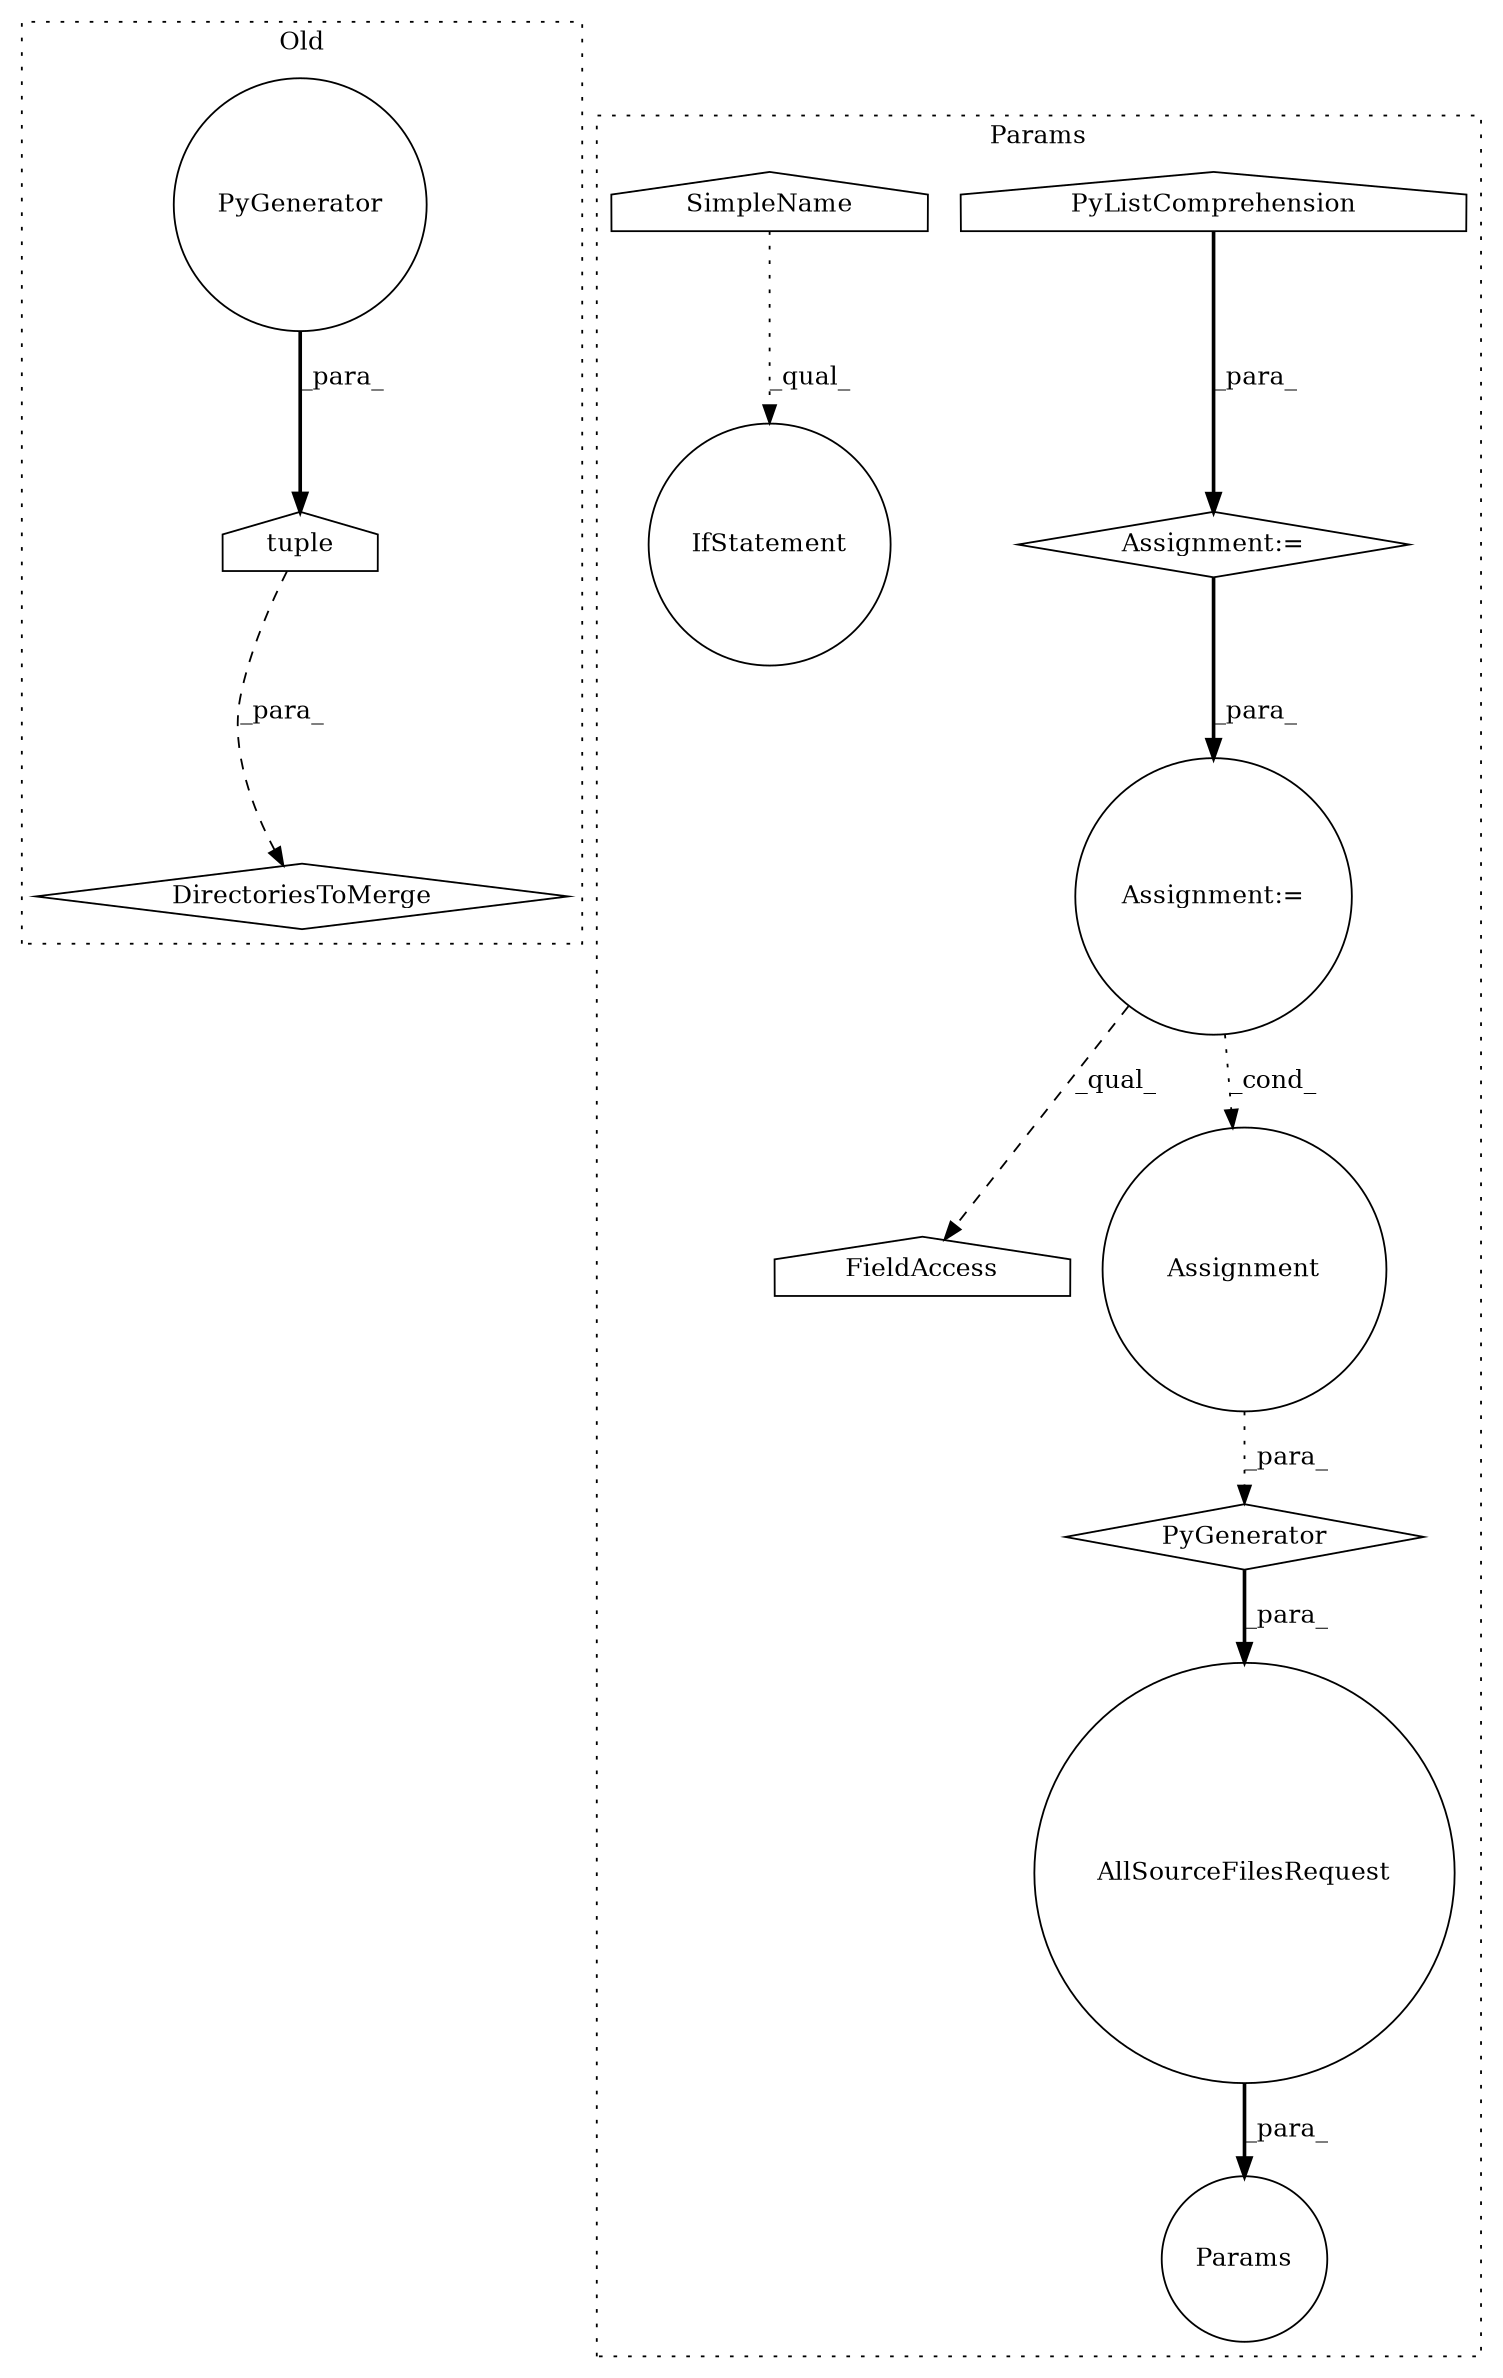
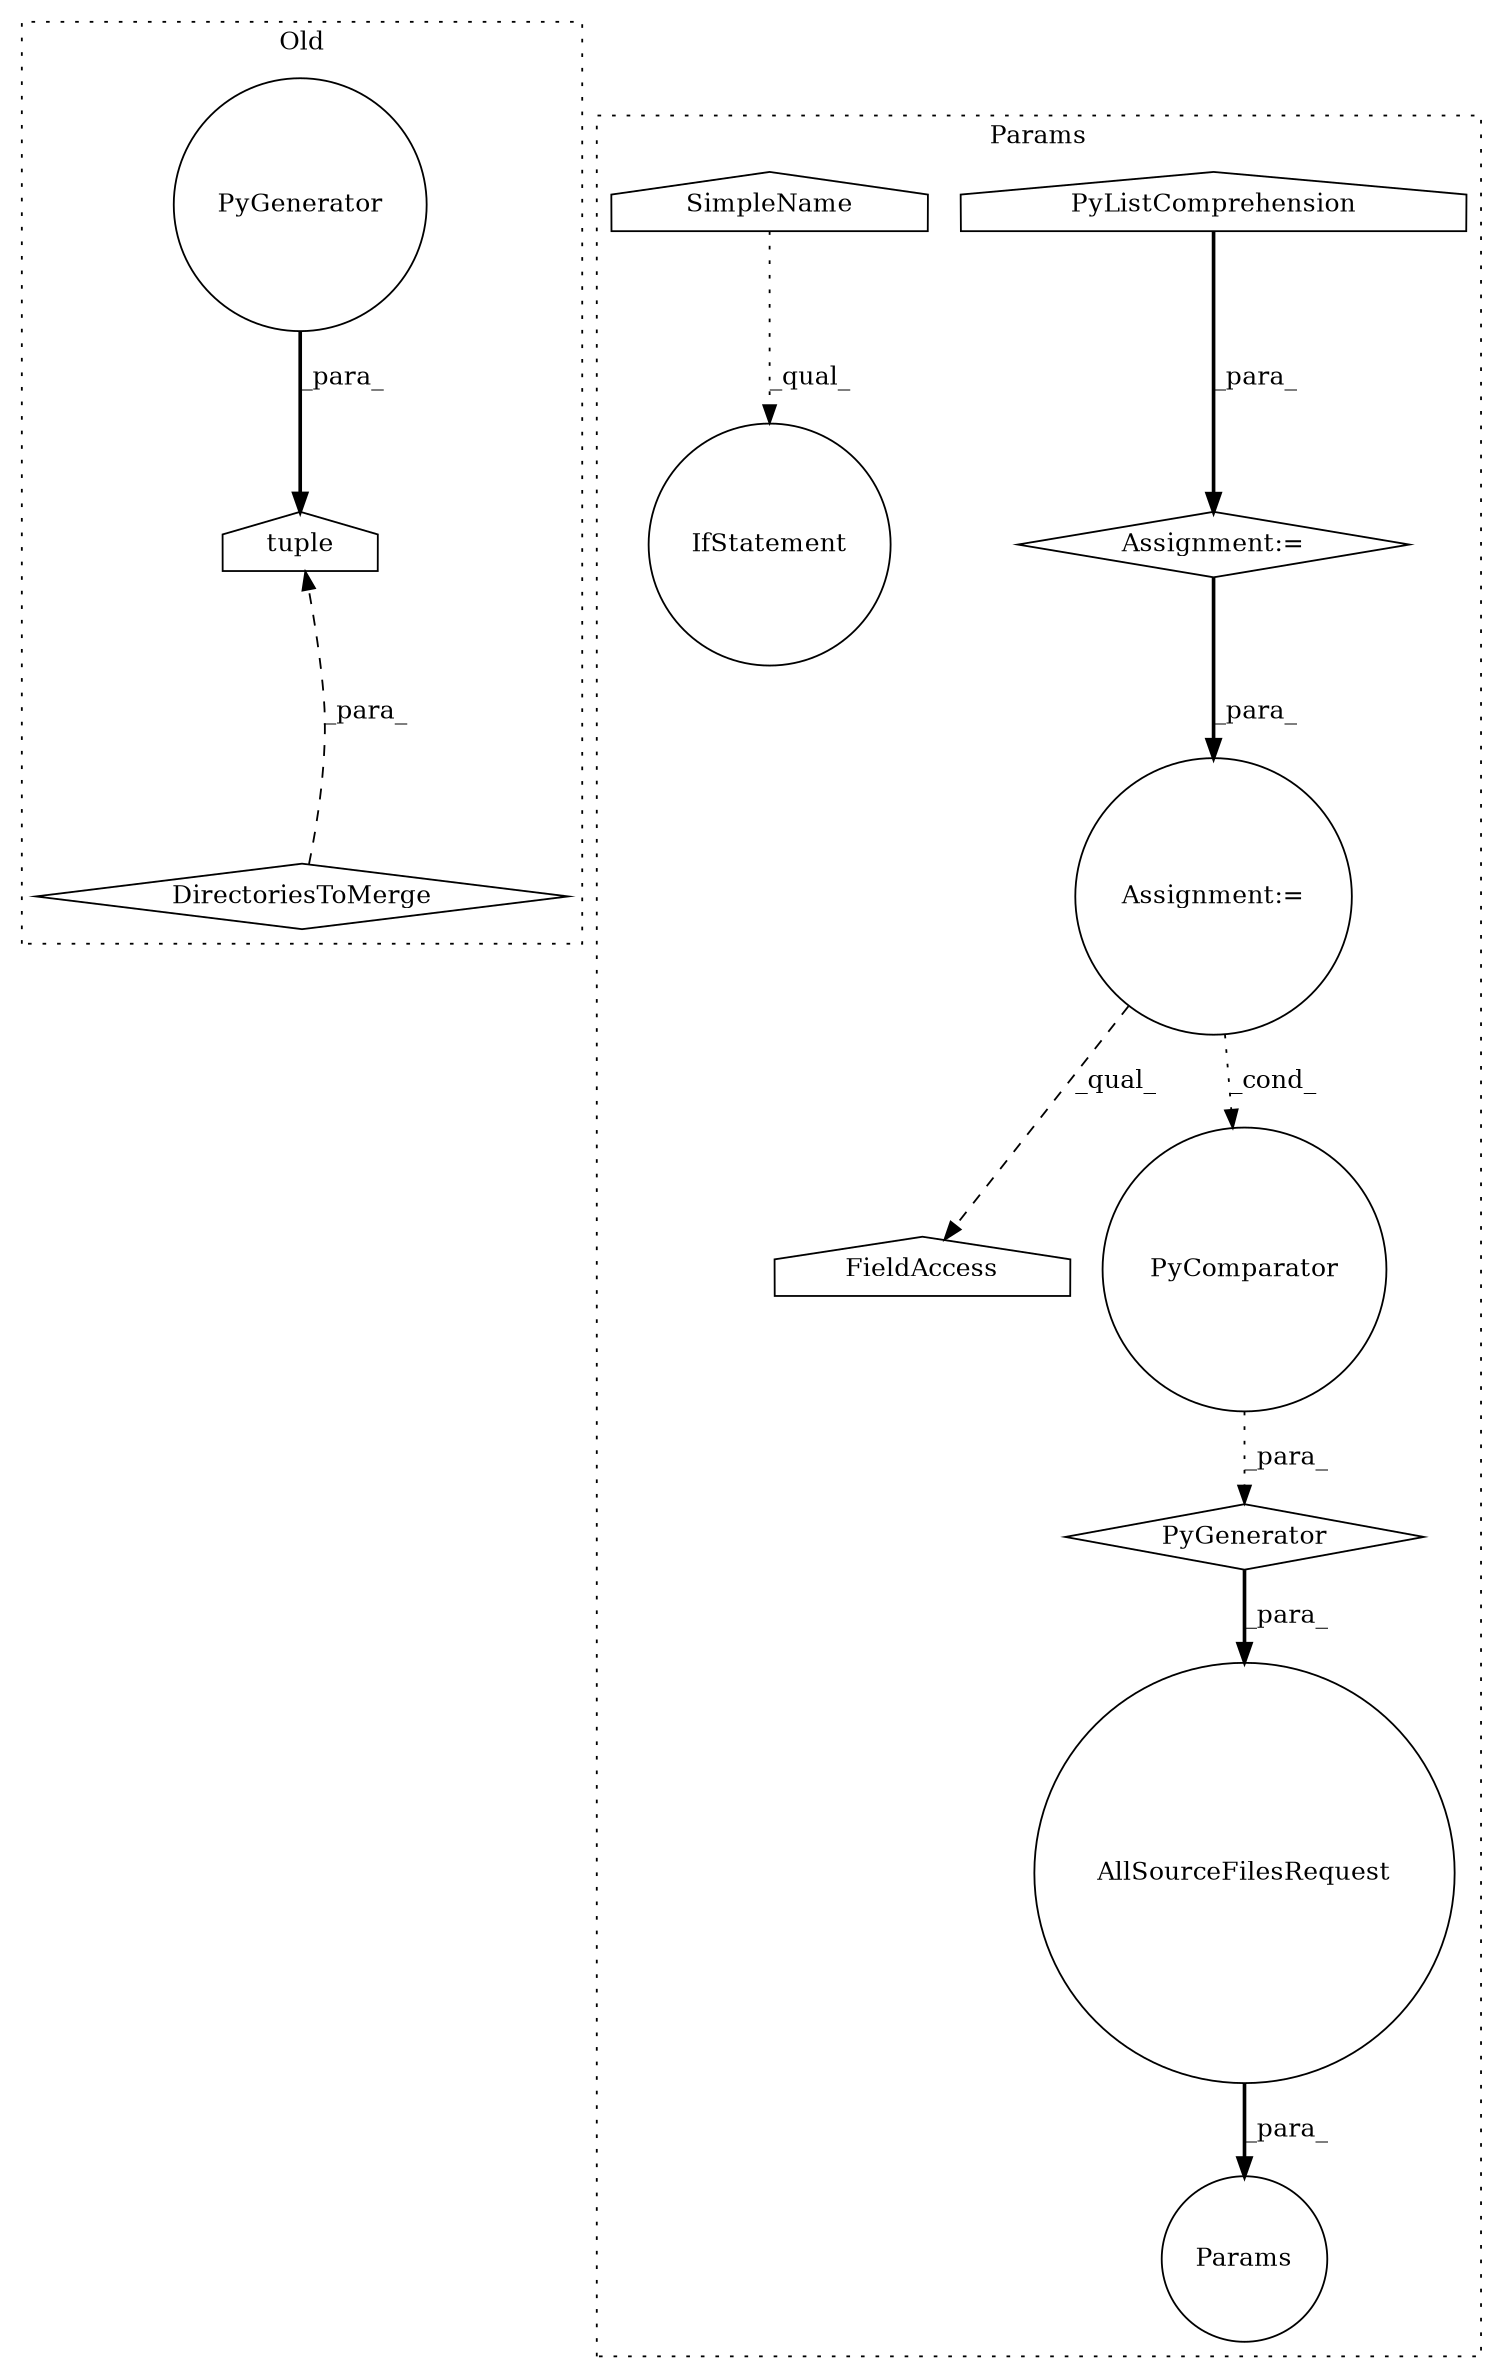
(239, 709) -> (325, 727)
(1244, 1269) -> (1244, 1269)
